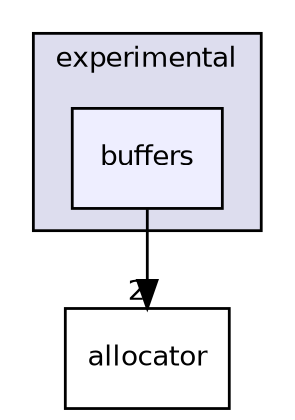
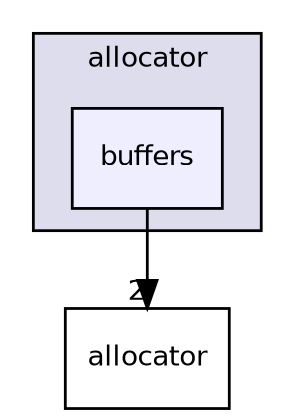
(147, 60) -> (147, 60)
